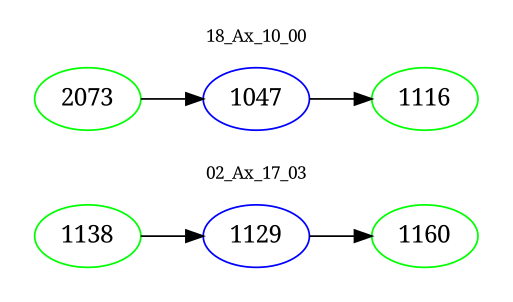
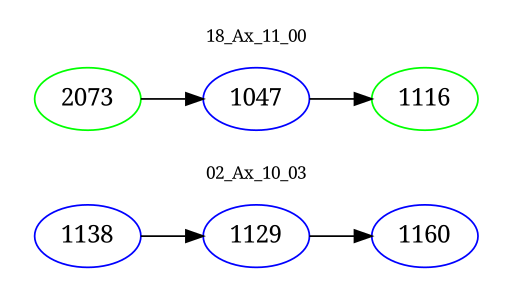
(256, 37) -> (256, 37)
(256, 174) -> (256, 174)
(88, 236) -> (88, 236)
(425, 236) -> (425, 236)
